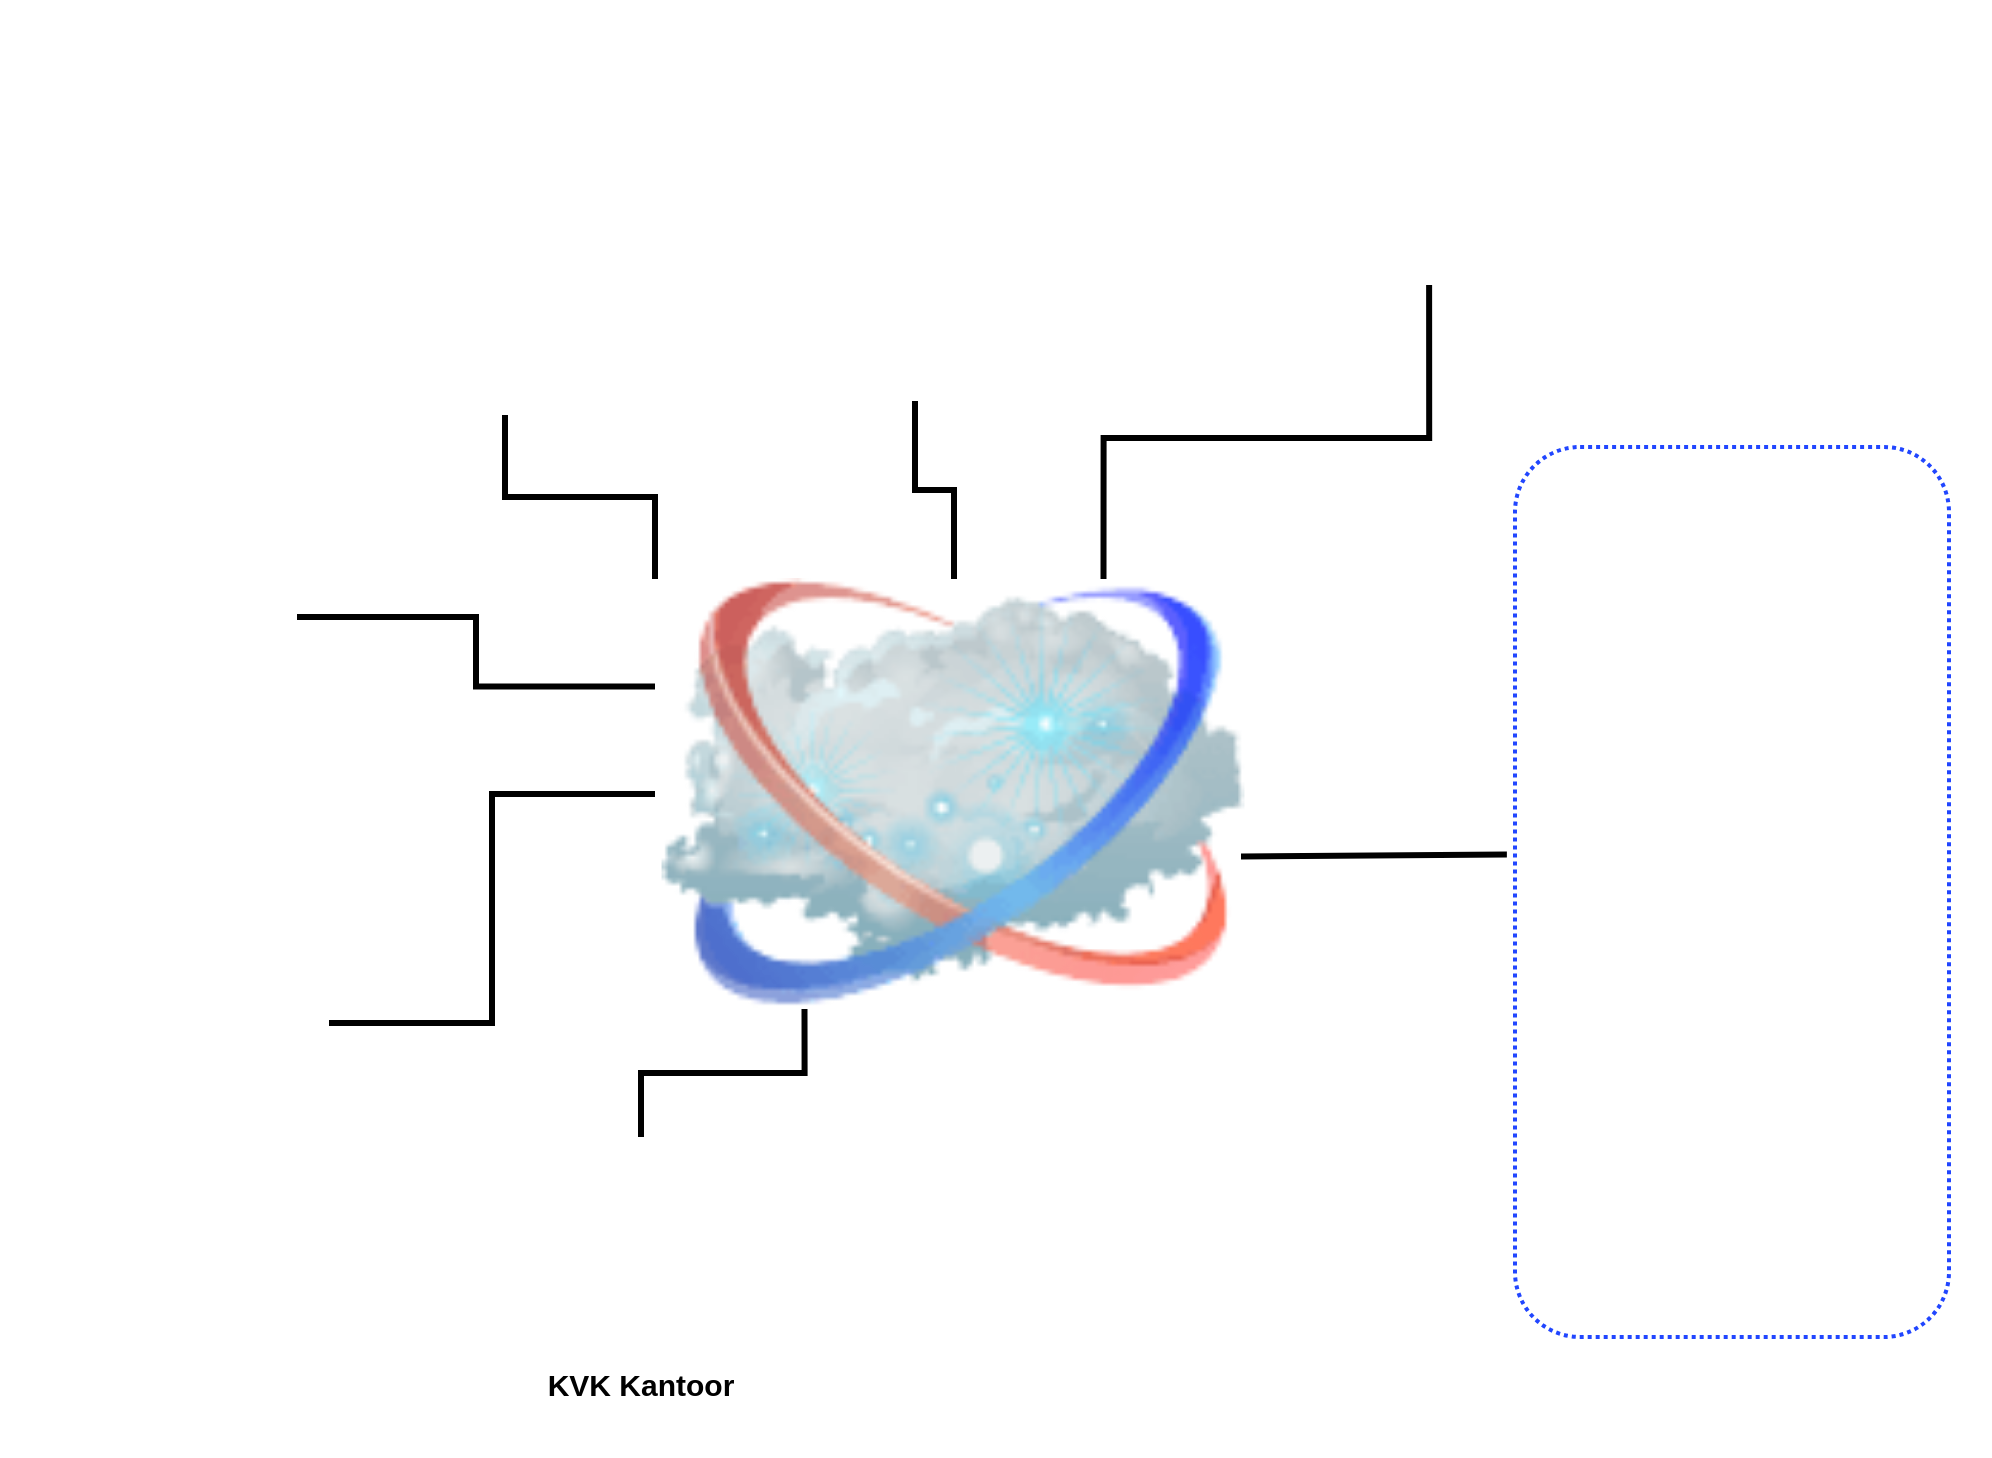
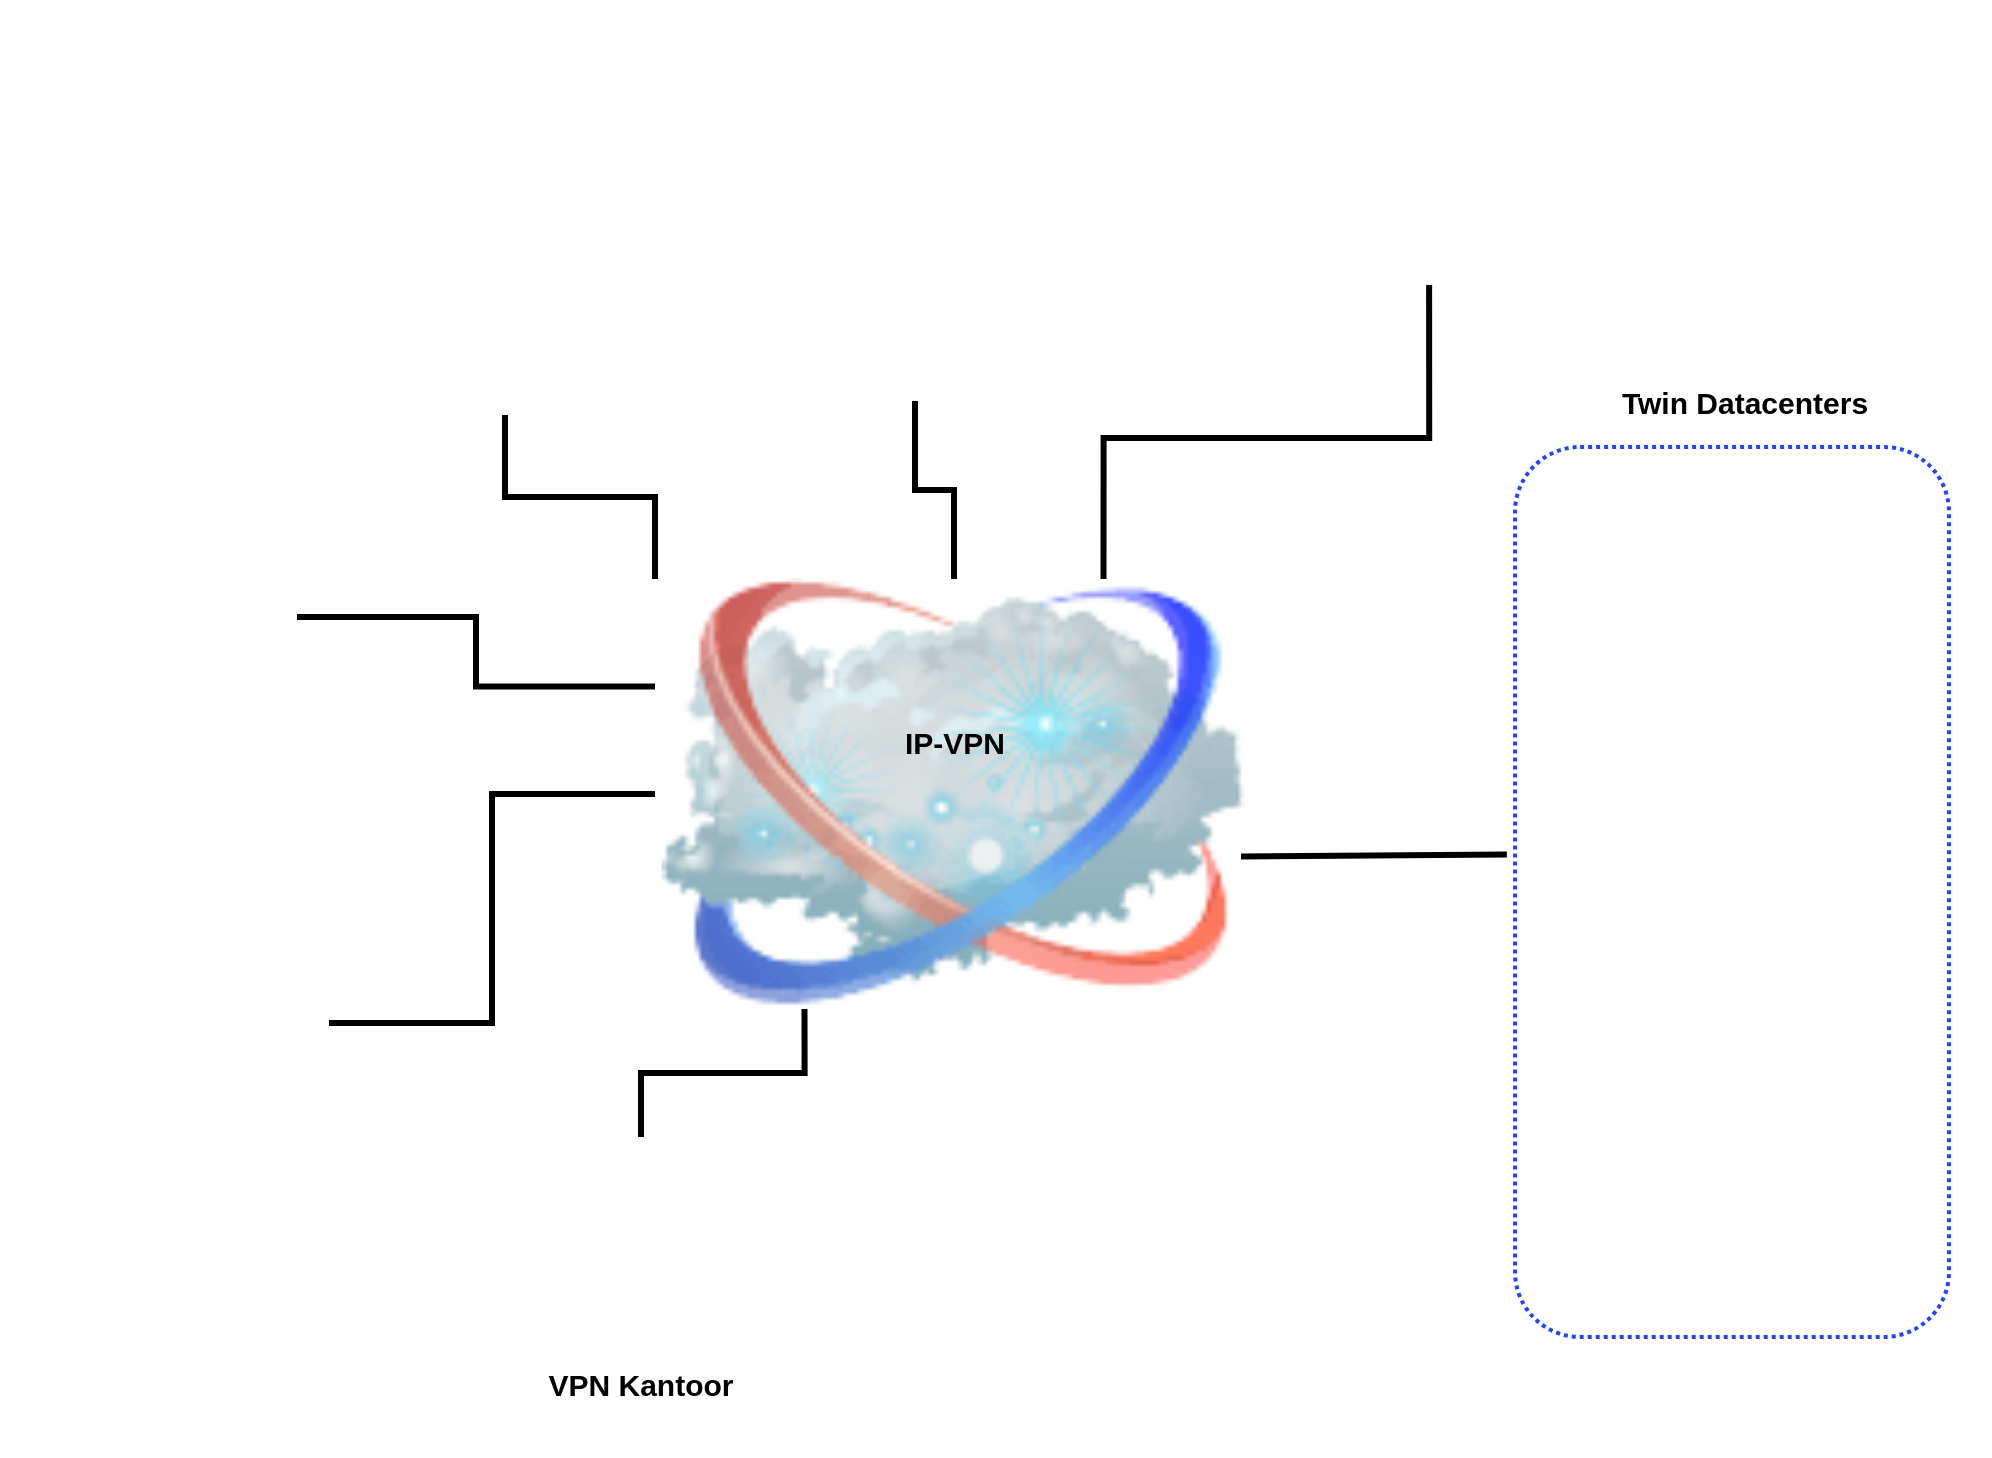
none -> (1744, 403)
none -> (955, 743)
(642, 1385) -> (642, 1385)
